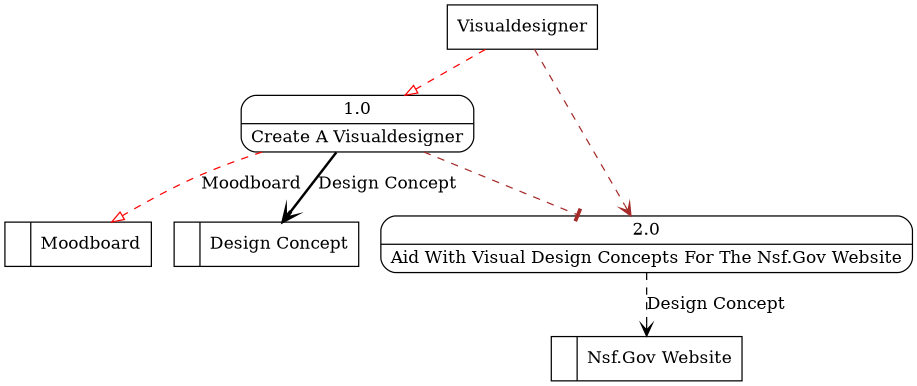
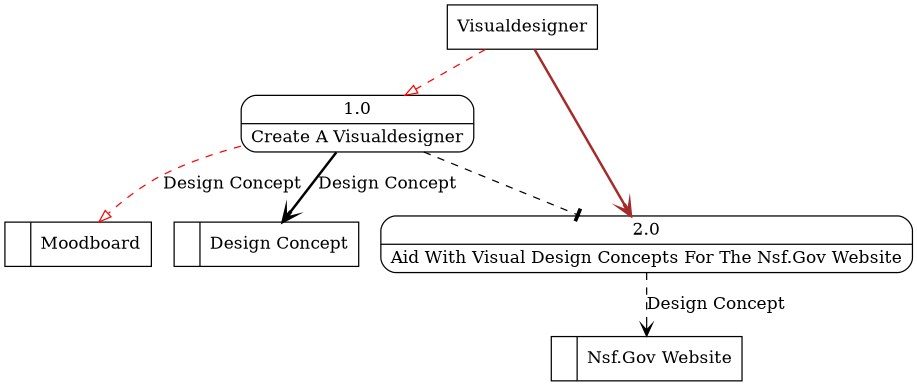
(580, 127) -> (580, 127)
(499, 183) -> (499, 183)
(252, 184) -> (233, 184)
